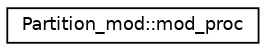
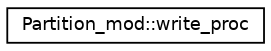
(133, 25) -> (136, 25)
